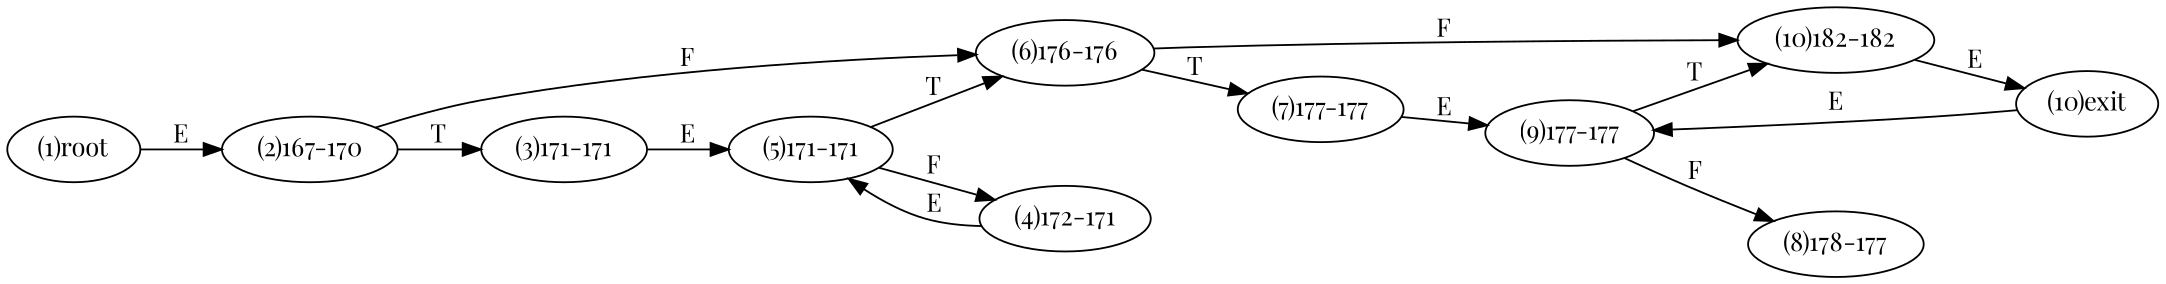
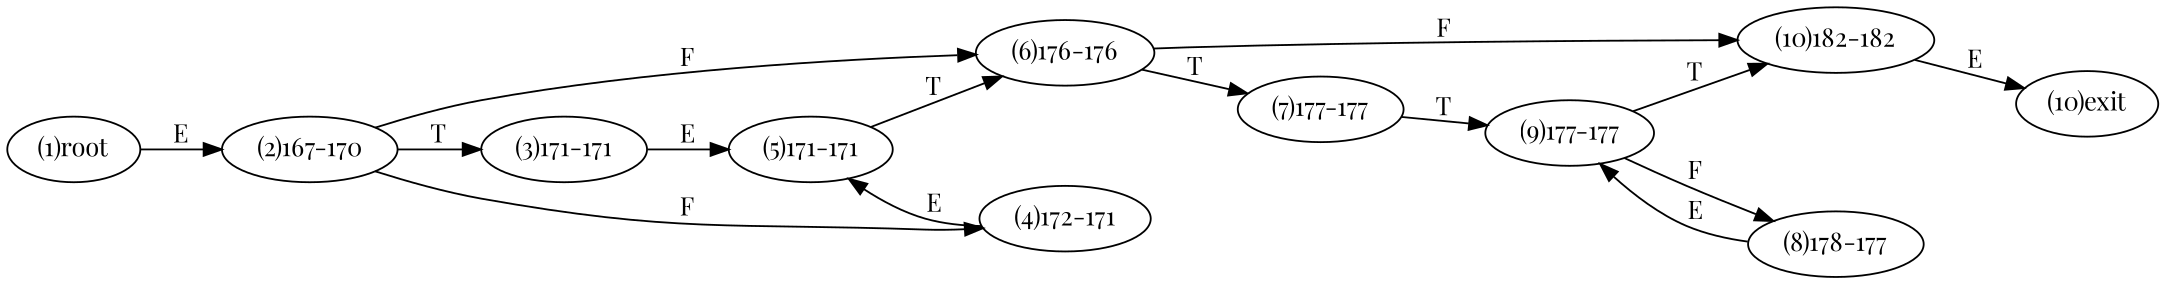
(1445, 108) -> (1445, 108)
(1845, 122) -> (1675, 221)
(928, 181) -> (667, 223)
